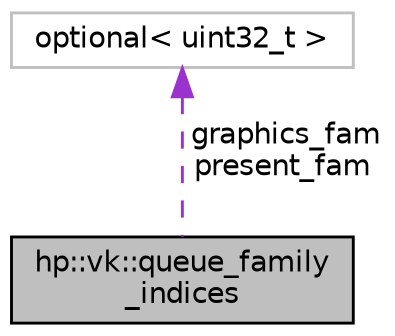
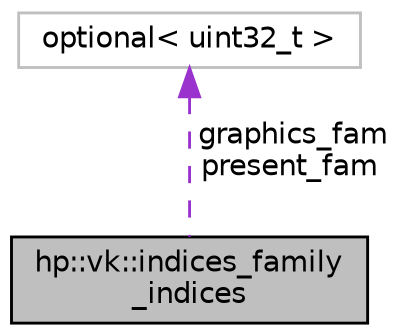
(182, 280) -> (190, 280)
